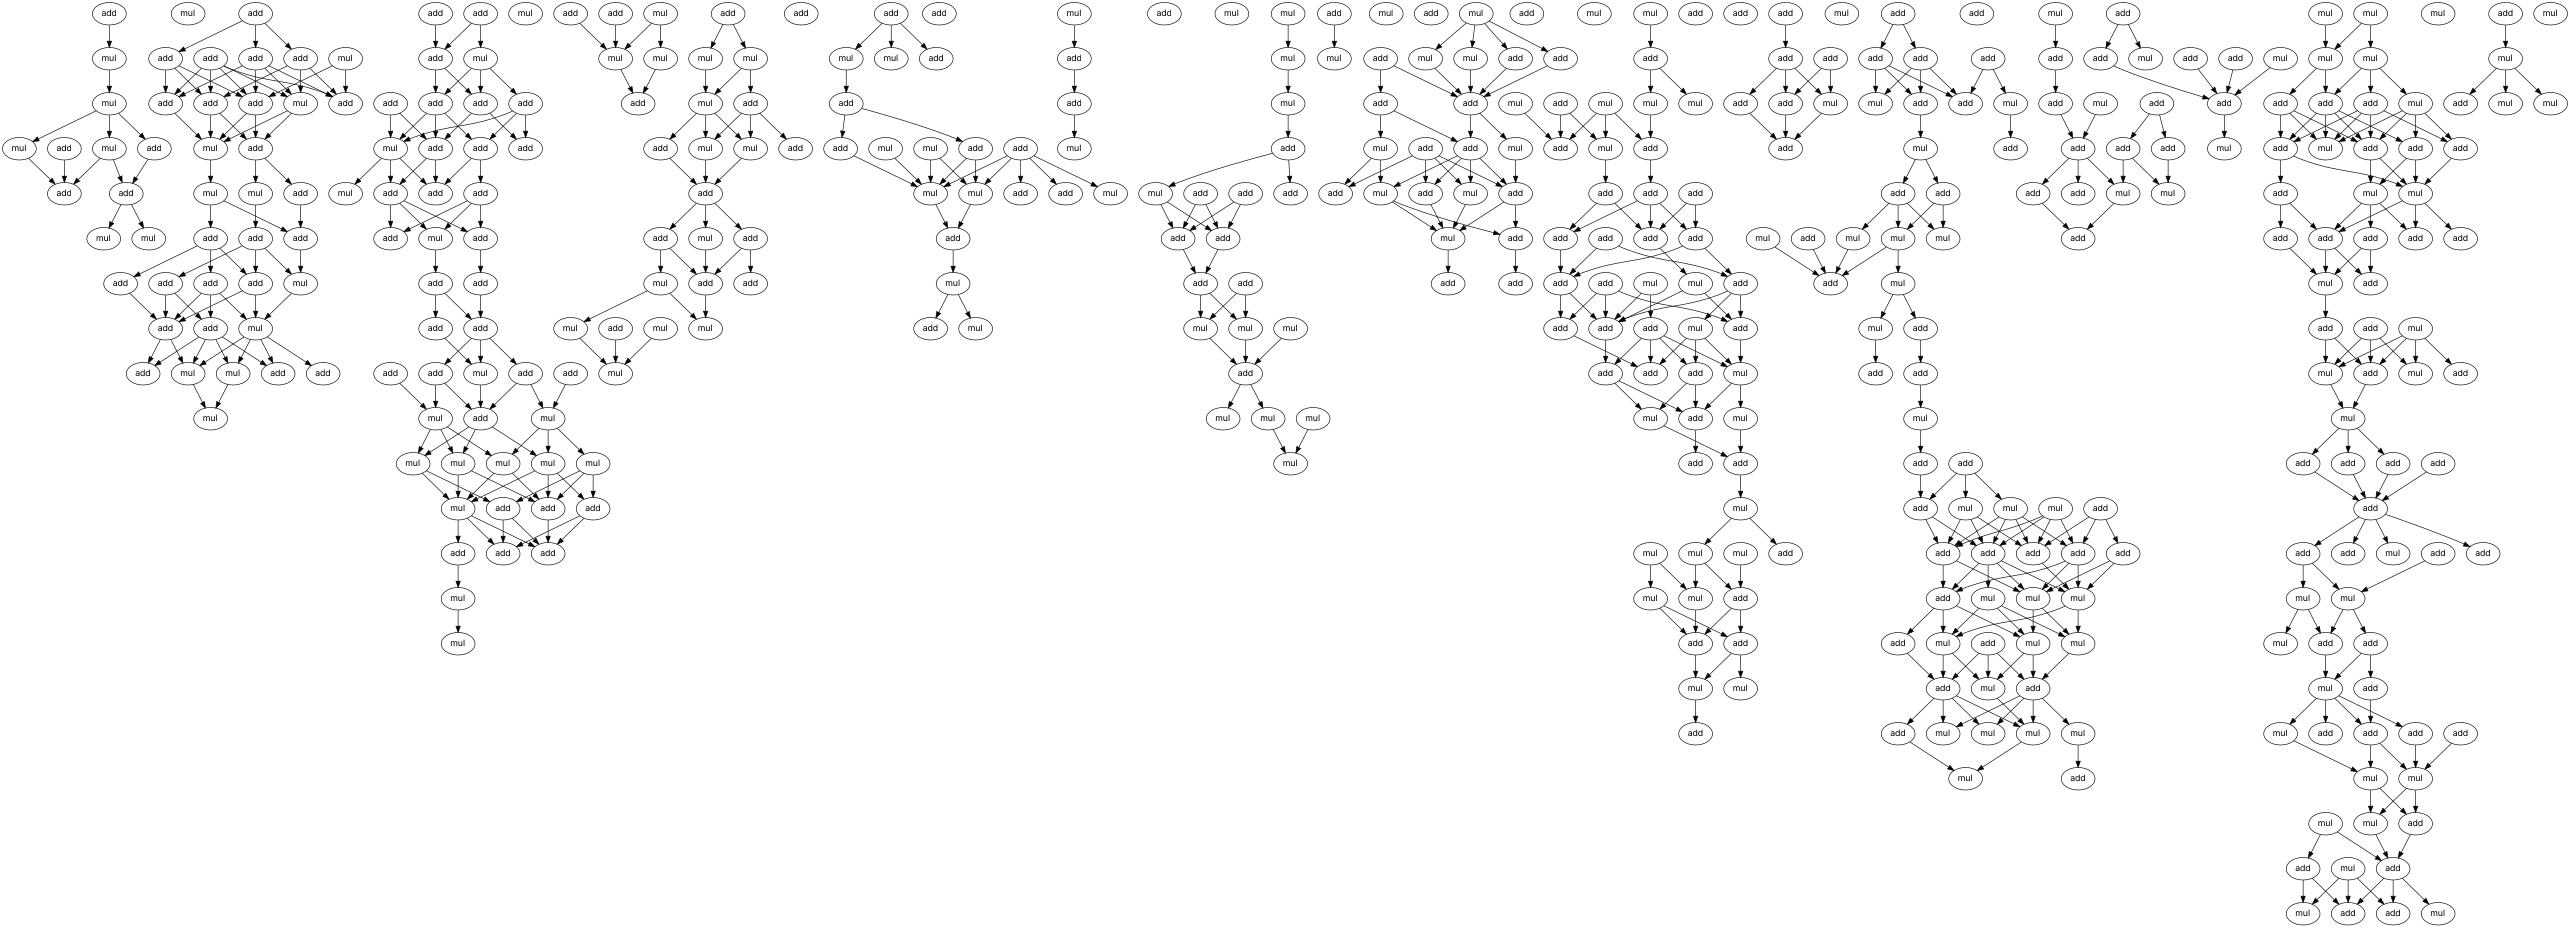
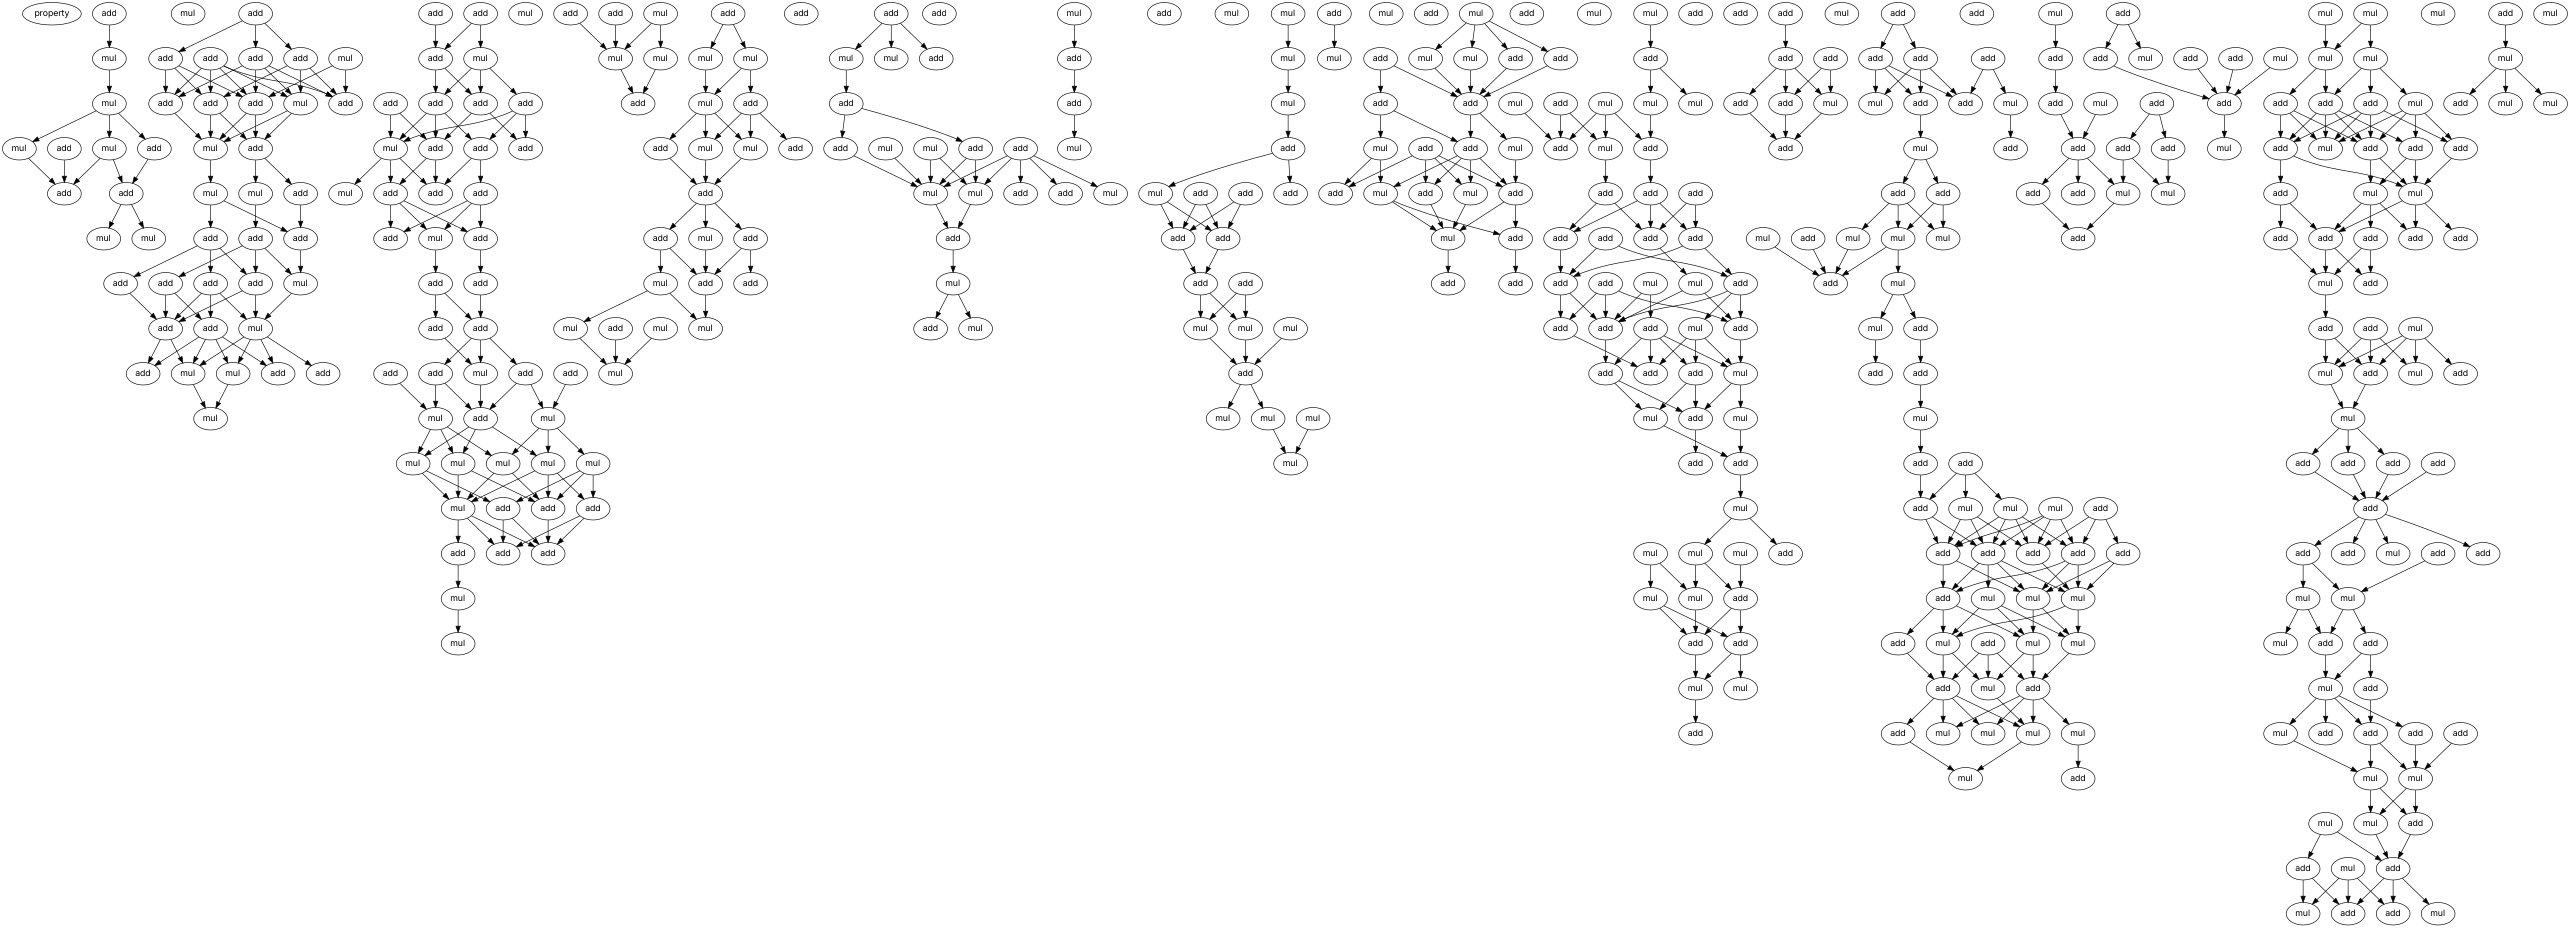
none -> (52, 14)
